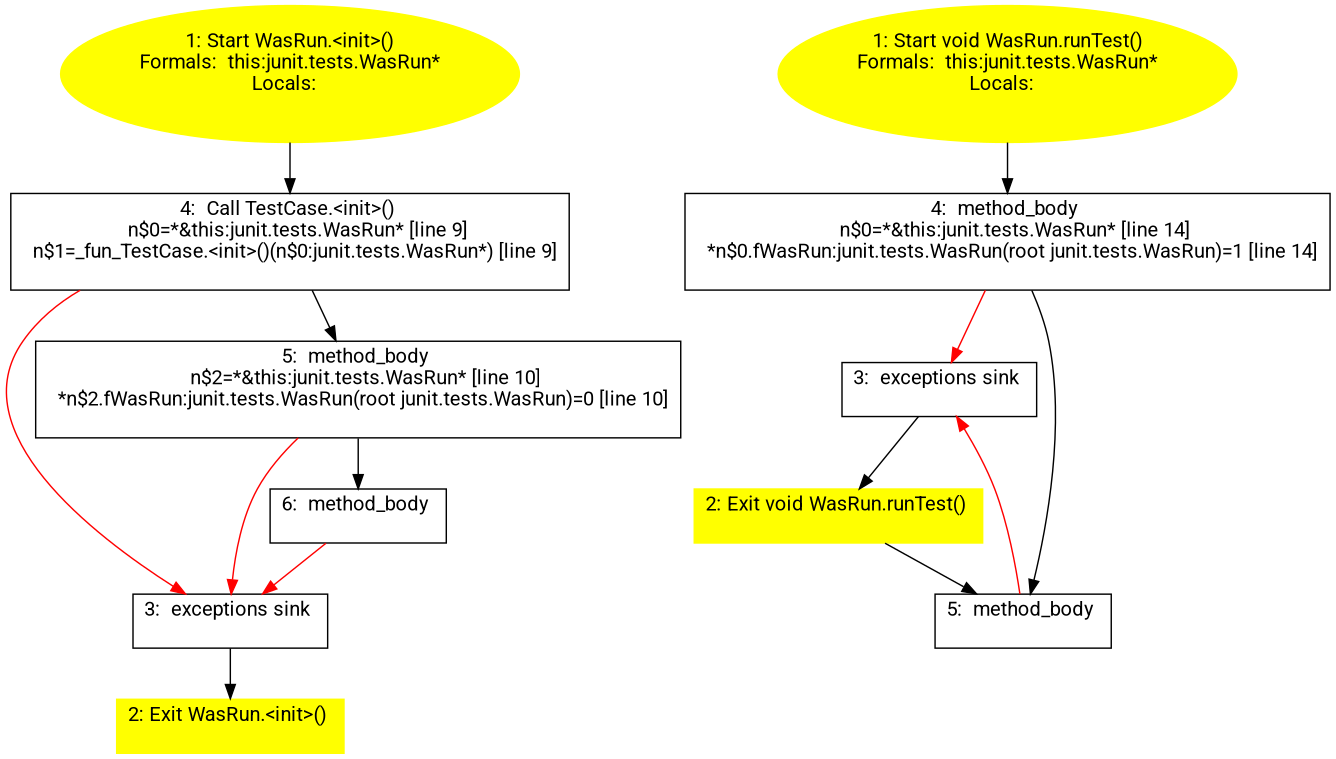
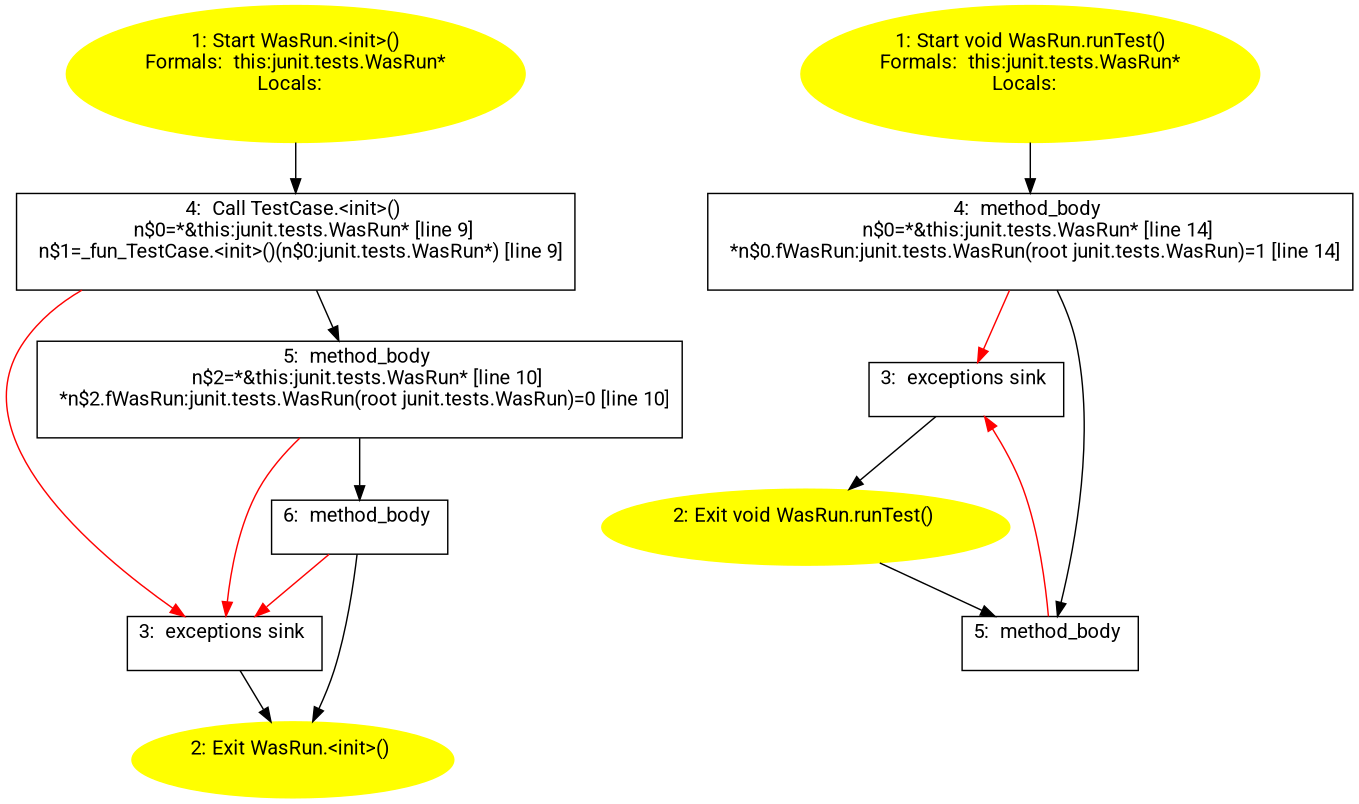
(838, 516) -> (806, 527)
none -> (344, 633)
(230, 726) -> (293, 760)
